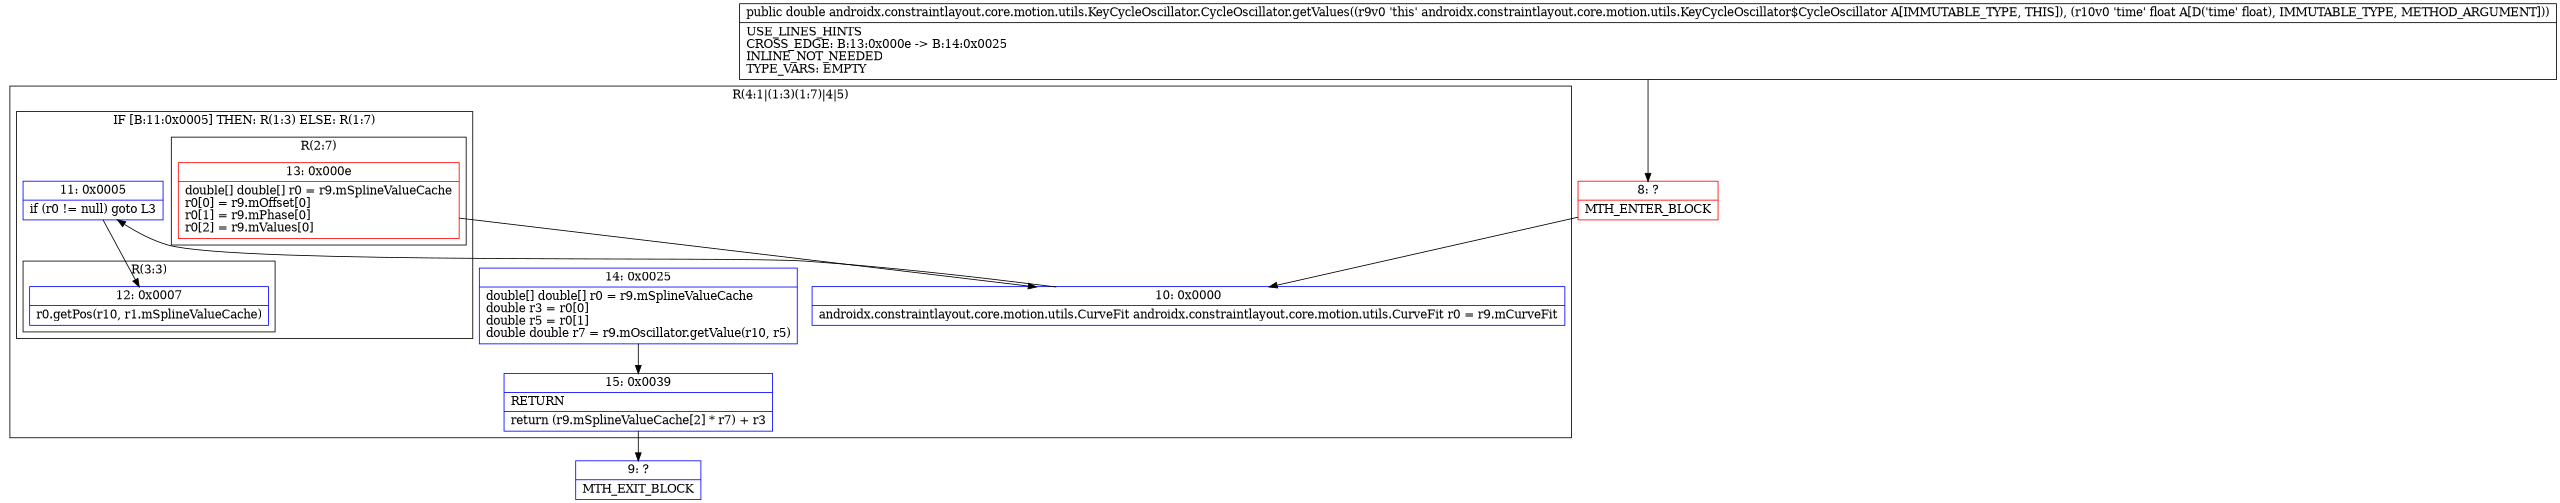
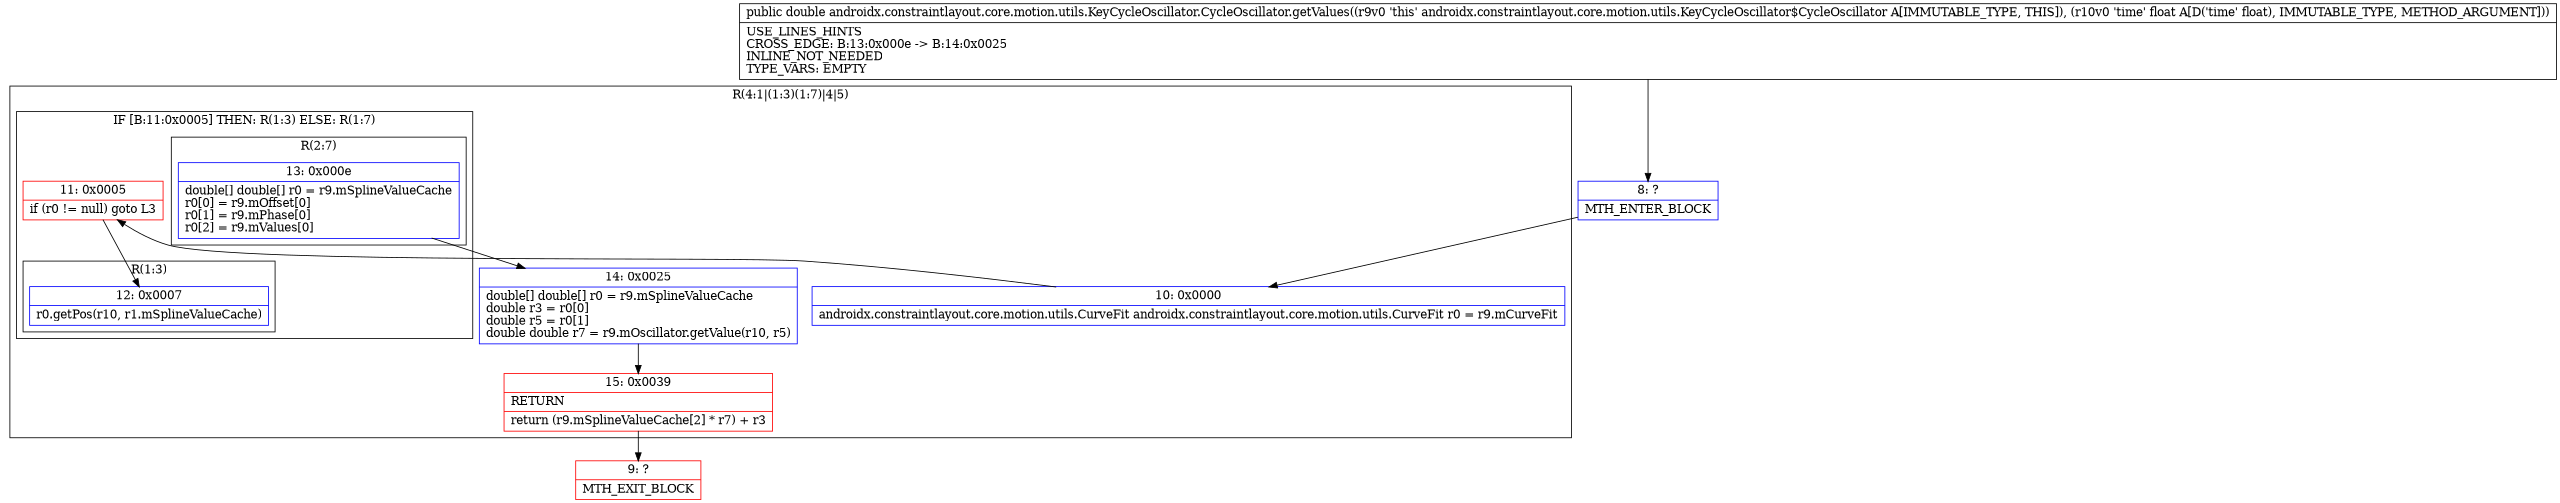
(93, 201) -> (93, 201)
(319, 201) -> (319, 201)
(1648, 201) -> (1648, 201)
(744, 252) -> (479, 253)
(149, 271) -> (149, 271)
(638, 402) -> (638, 402)
(638, 480) -> (638, 480)
